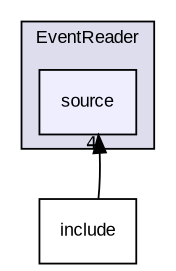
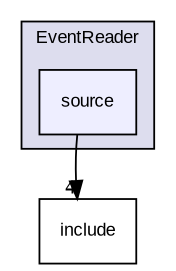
(100, 176) -> (76, 160)
